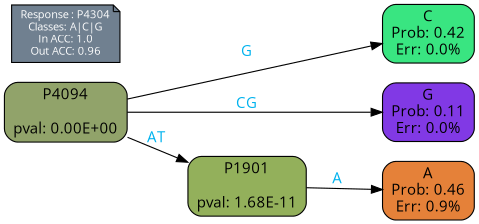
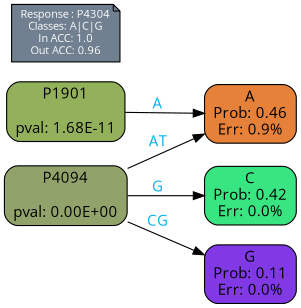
(152, 148) -> (161, 154)
